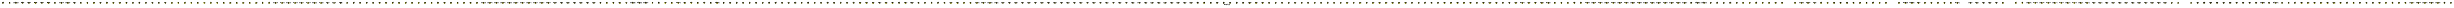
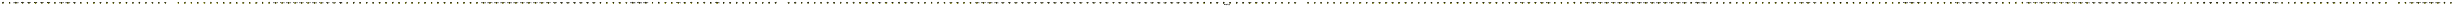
(172, 3) -> none
(782, 3) -> none
(1302, 3) -> none
none -> (1789, 3)
none -> (1892, 3)
none -> (1964, 3)
none -> (2009, 3)
none -> (2185, 3)
(2392, 3) -> none
